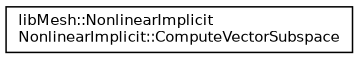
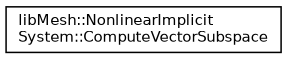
(179, 30) -> (144, 30)
